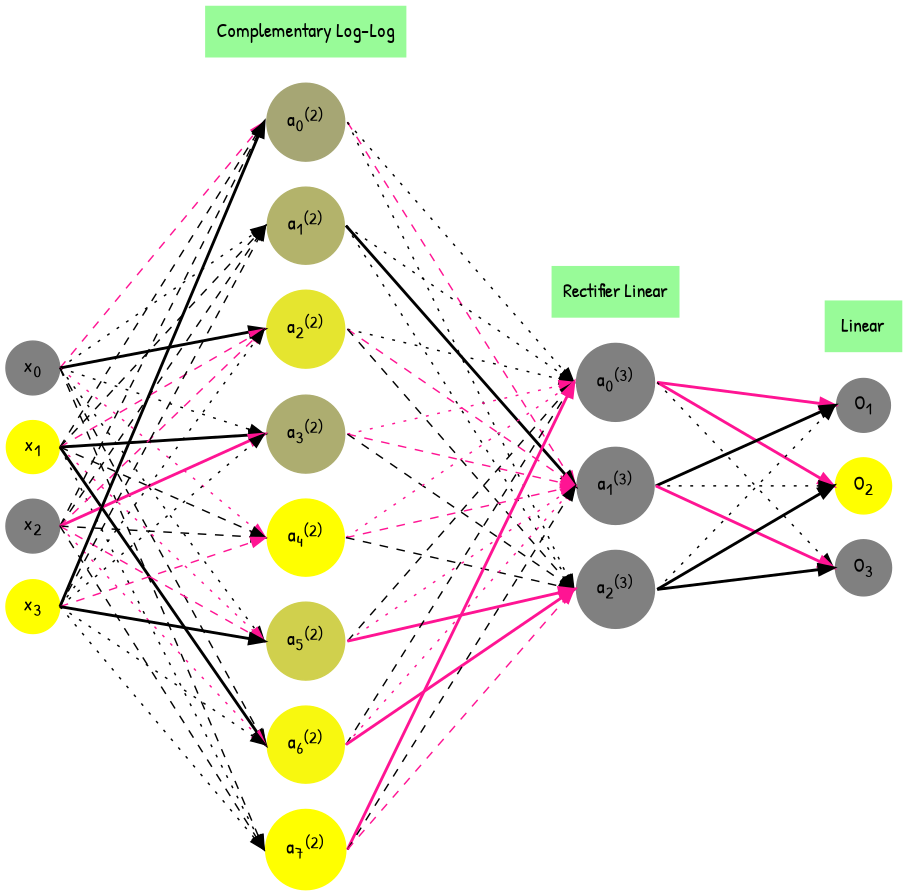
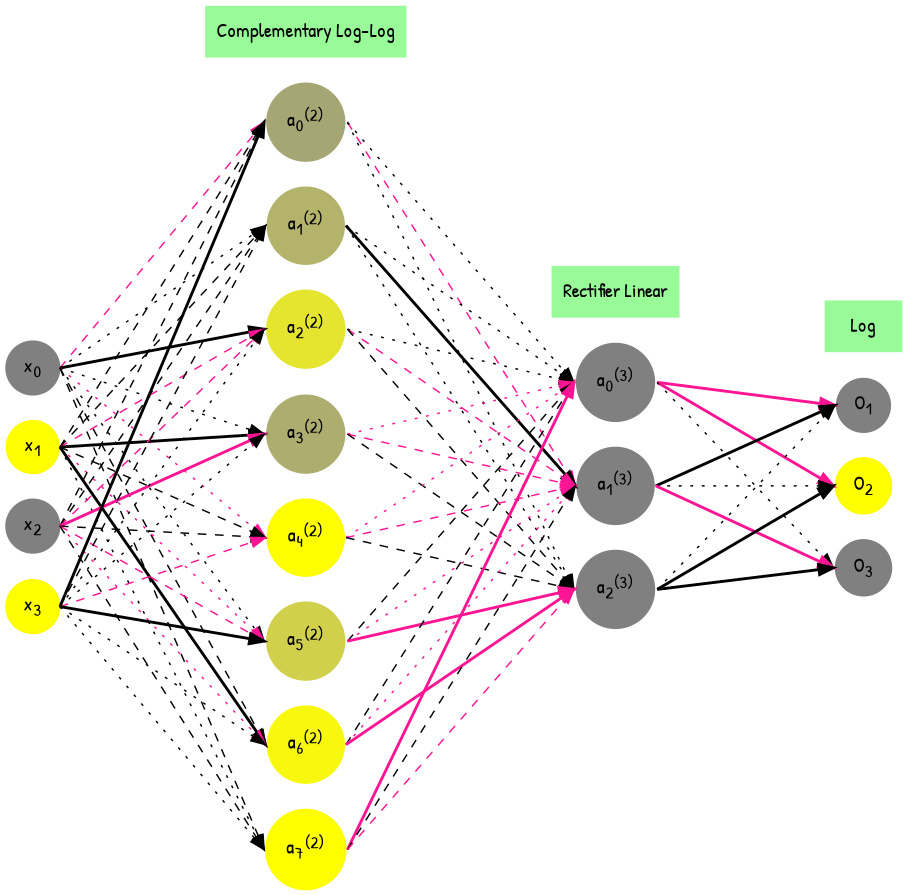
(864, 326) -> (864, 326)
